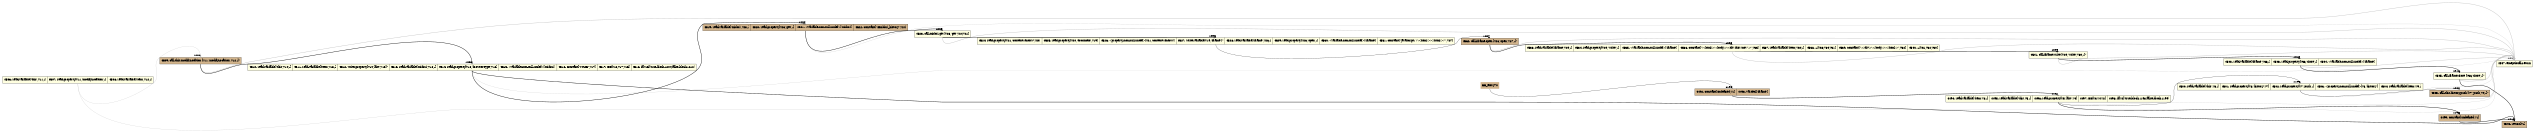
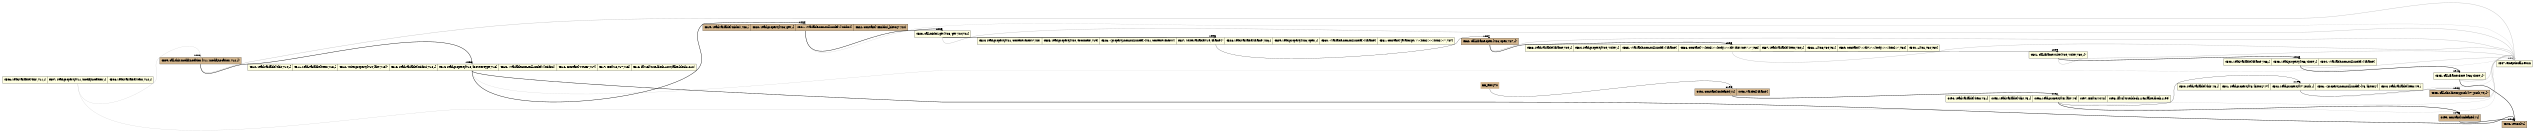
(1894, 52) -> (1894, 52)
